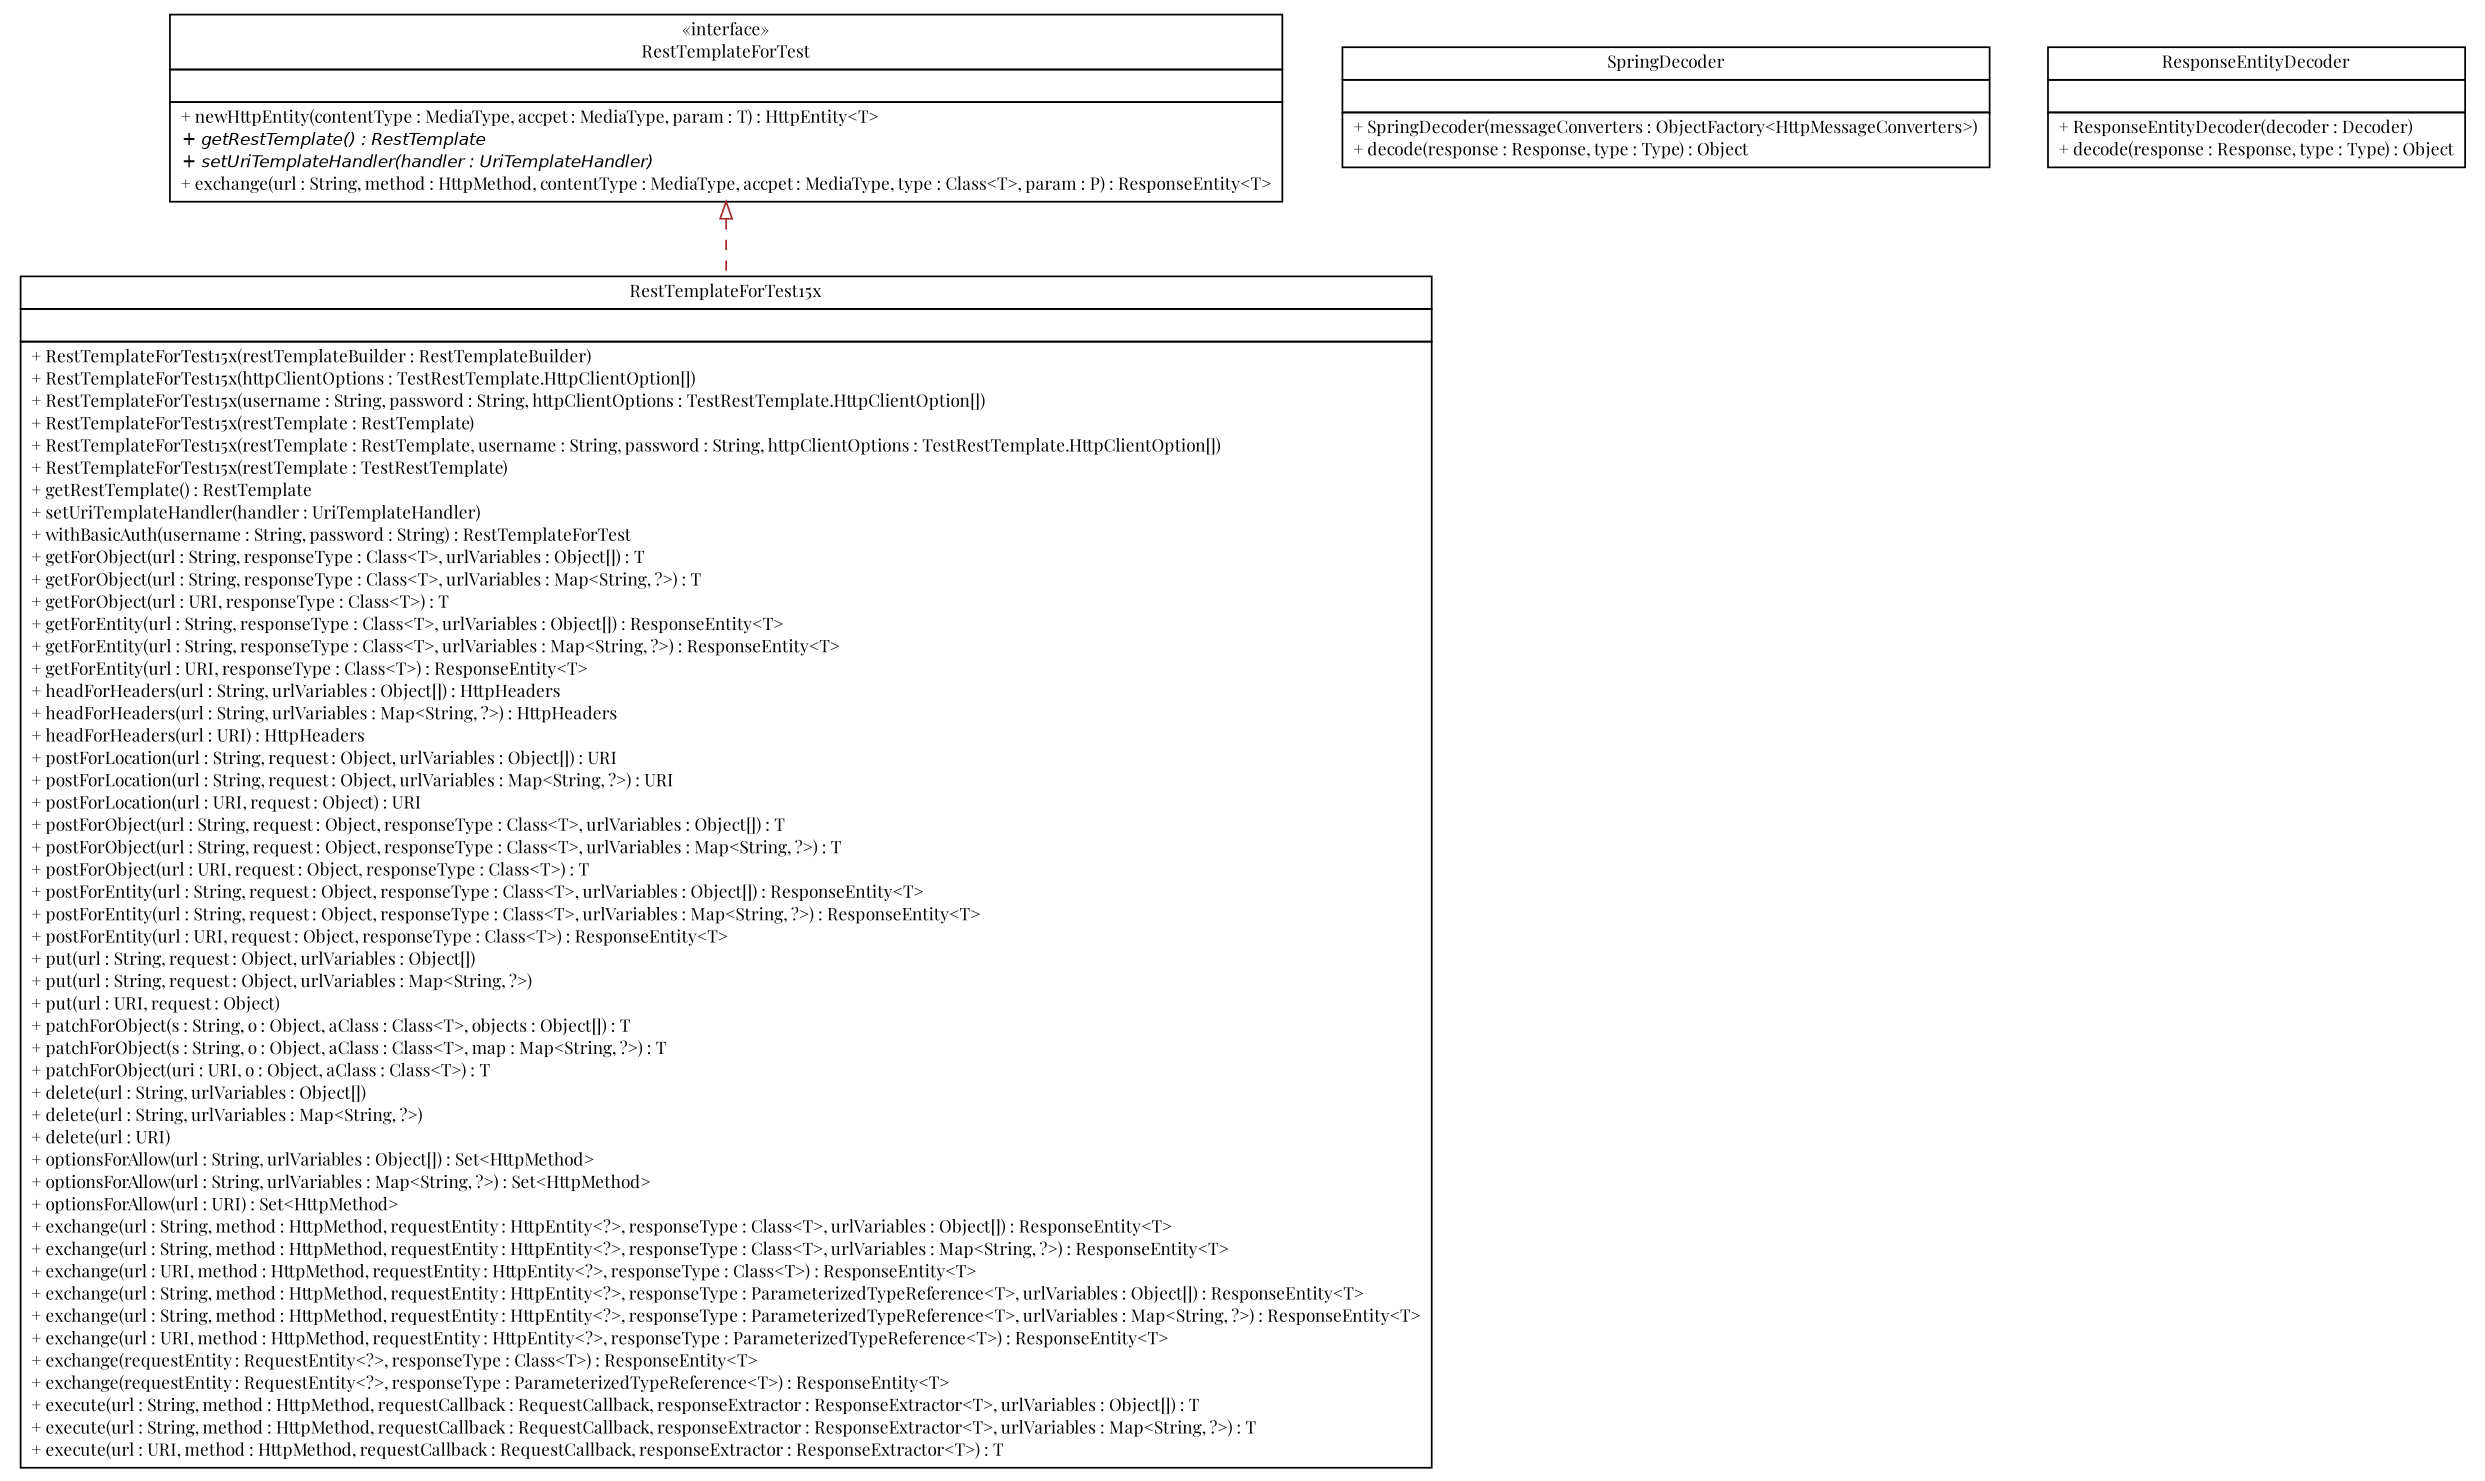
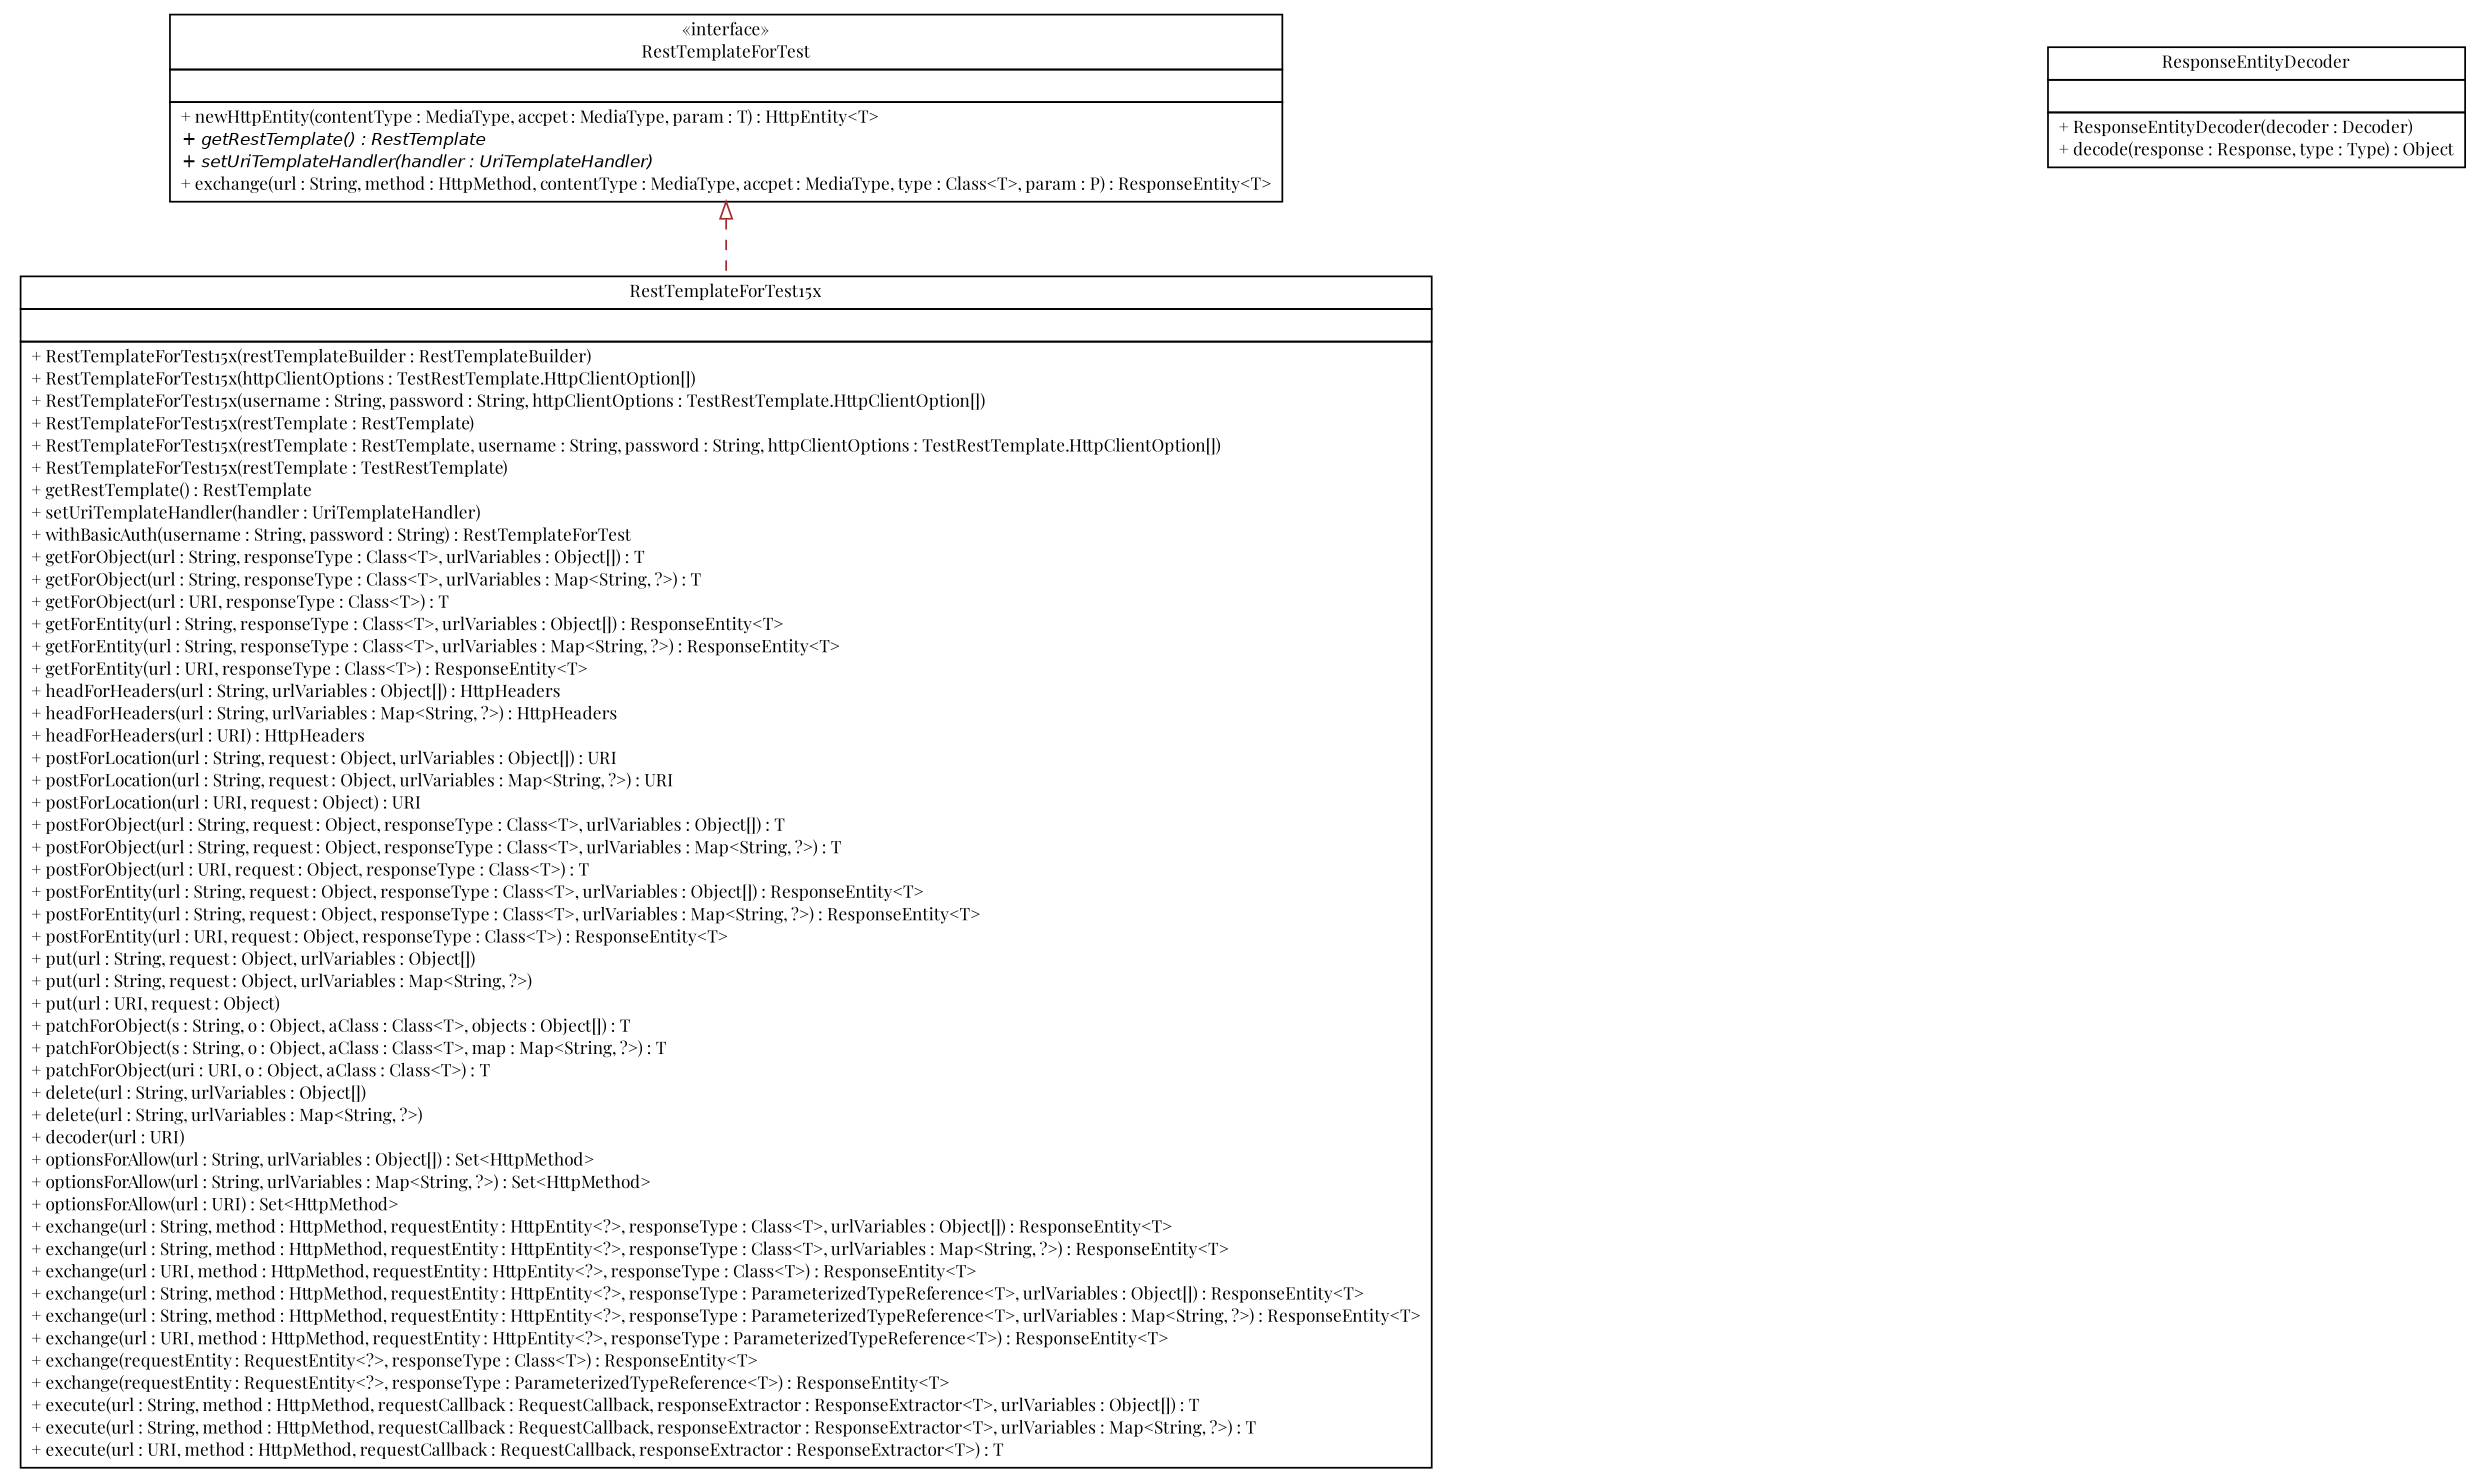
(1665, 107) -> none
(101, 1138) -> (108, 1138)
